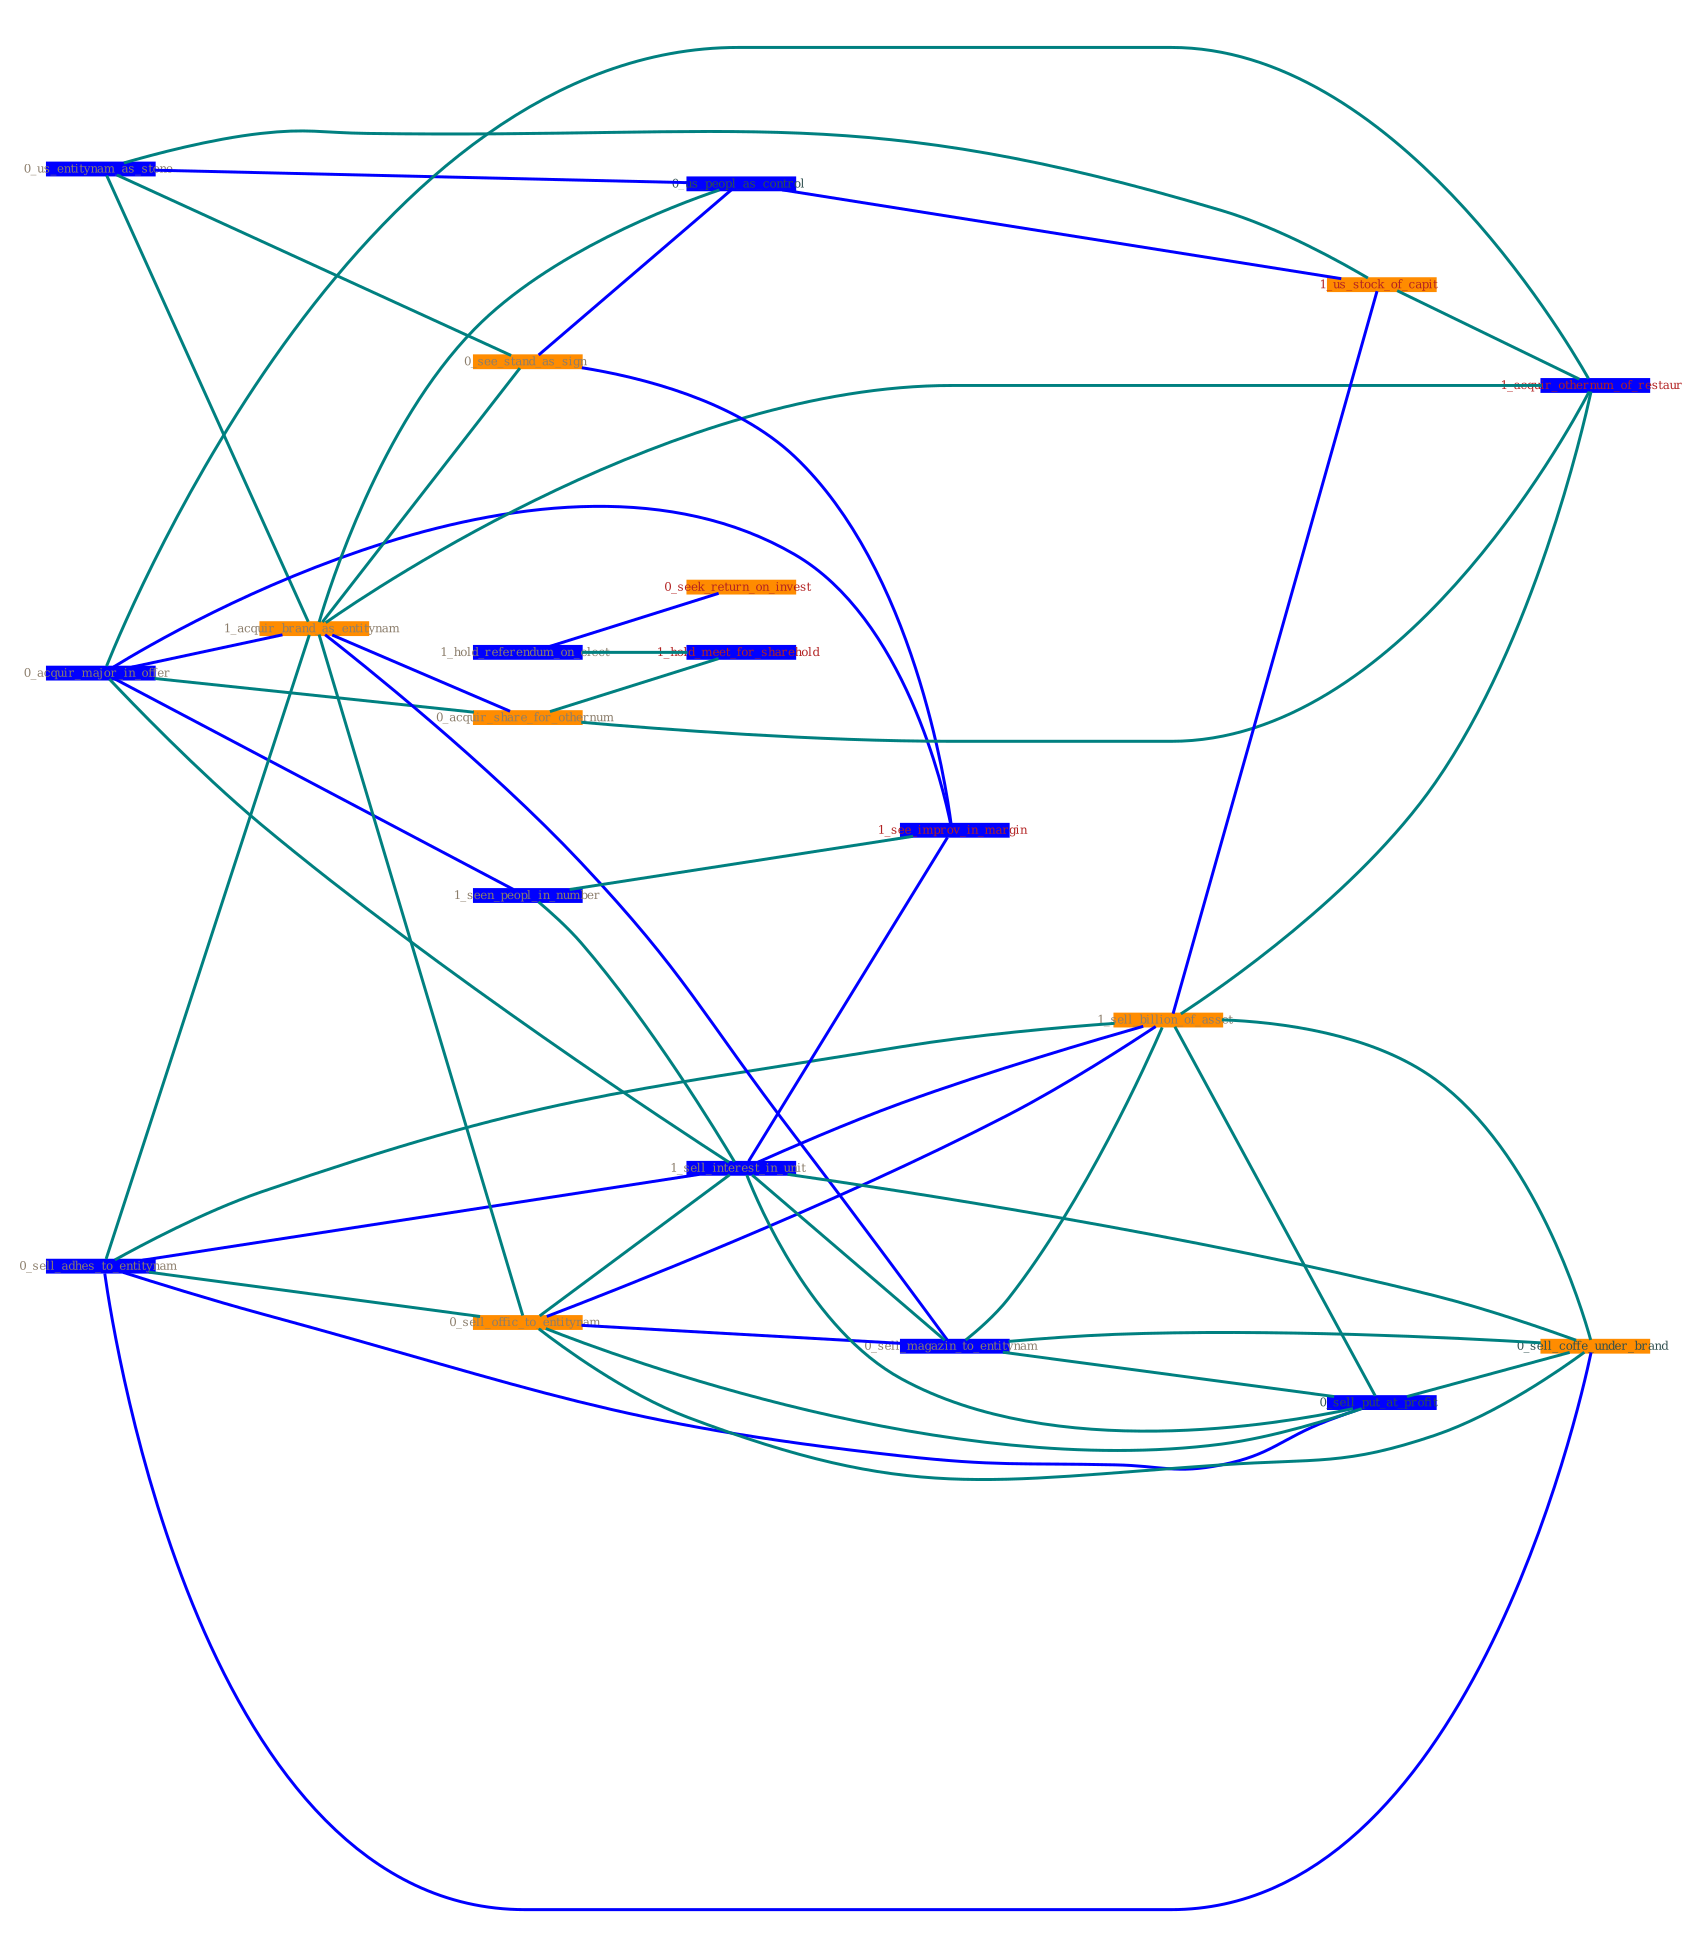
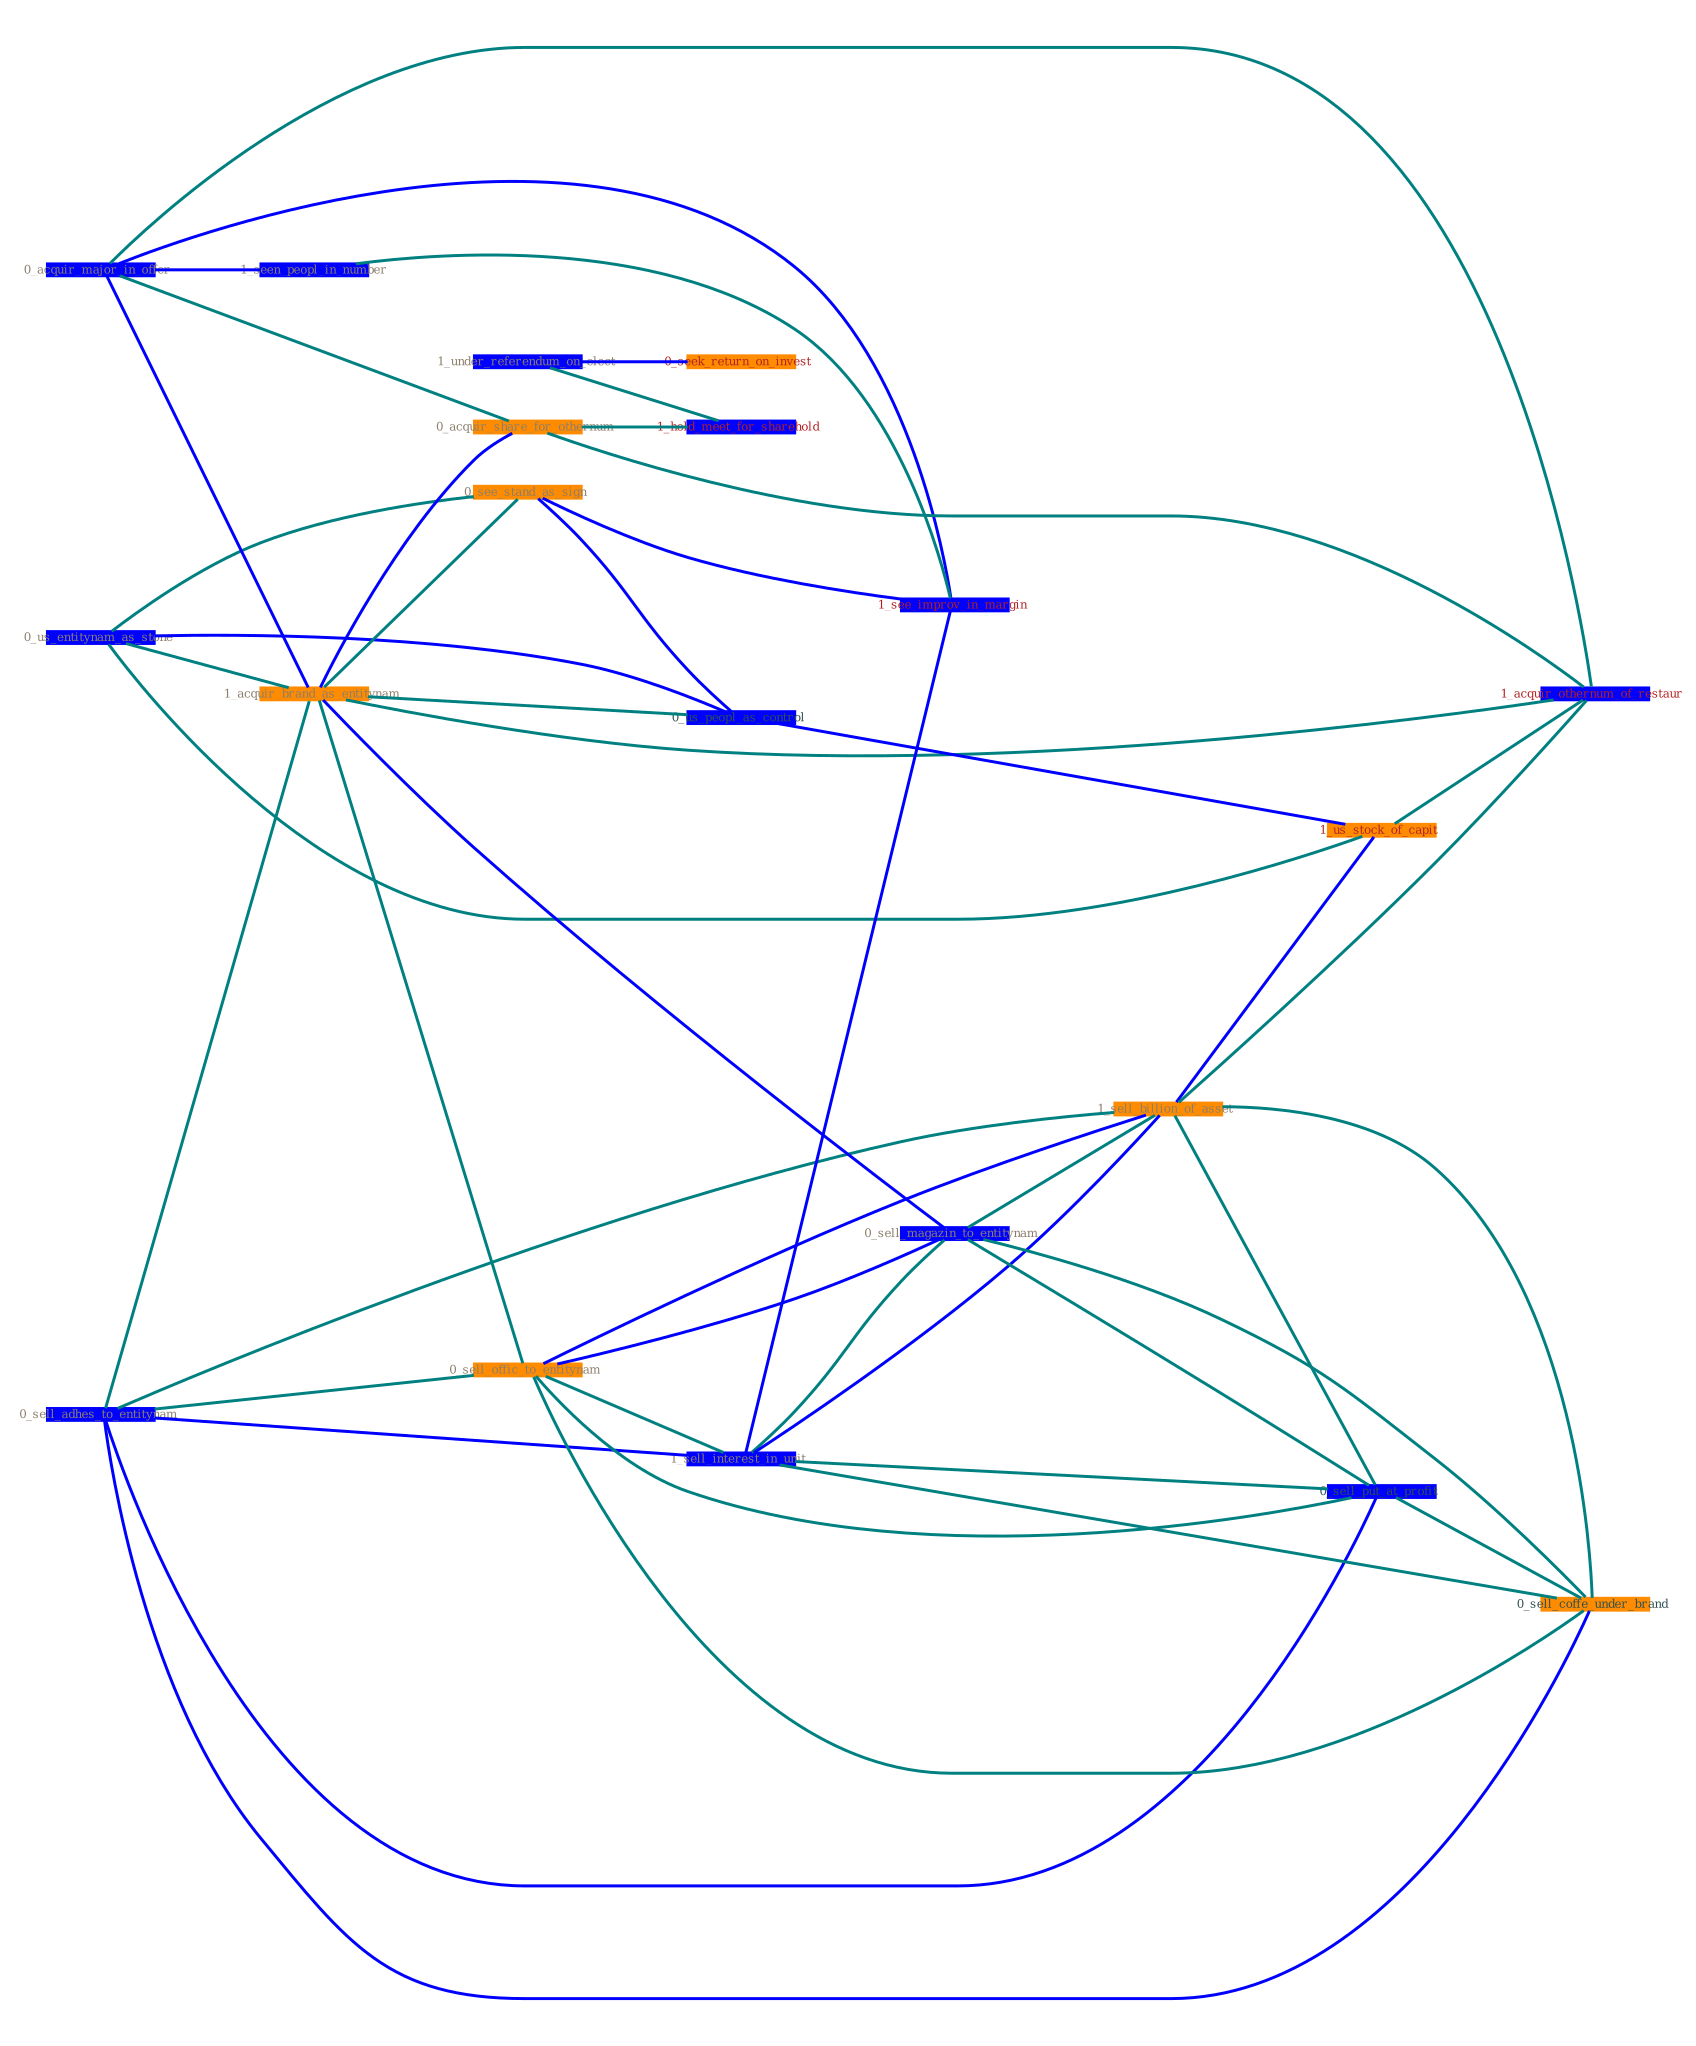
(528, 652) -> (528, 362)
(374, 914) -> none
(645, 1025) -> none
